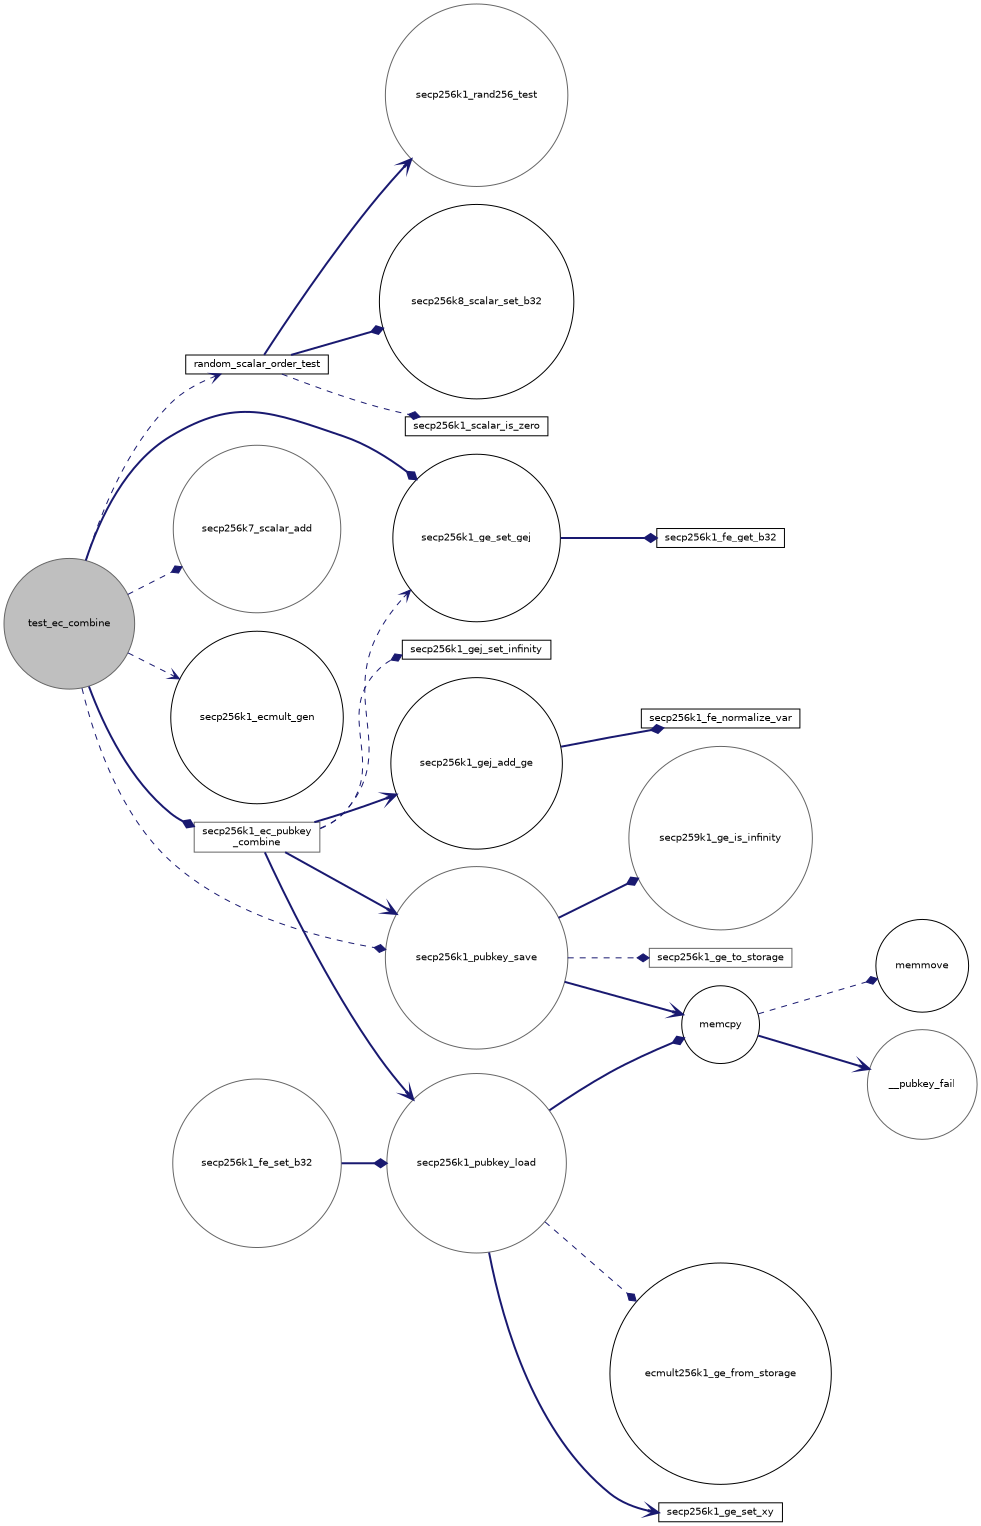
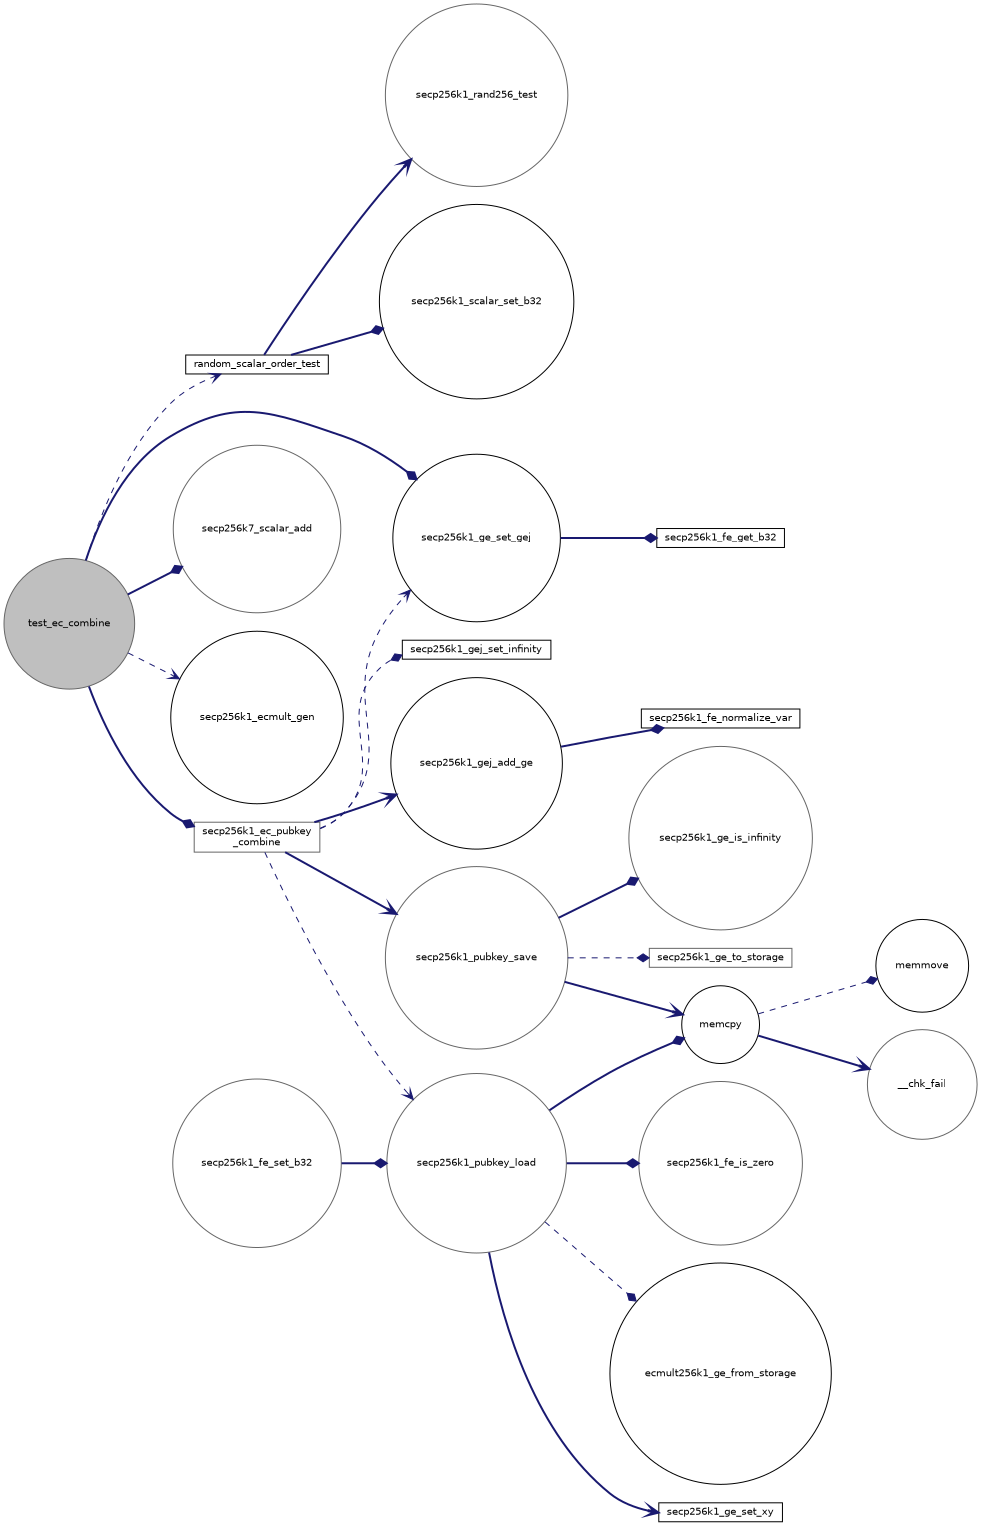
(477, 302) -> (477, 302)
(477, 426) -> none
(150, 583) -> (150, 583)
(721, 838) -> (721, 838)
(181, 869) -> none
(328, 977) -> (328, 977)
(922, 1084) -> (922, 1084)
none -> (721, 1163)
